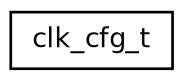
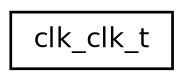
(92, 40) -> (92, 40)
